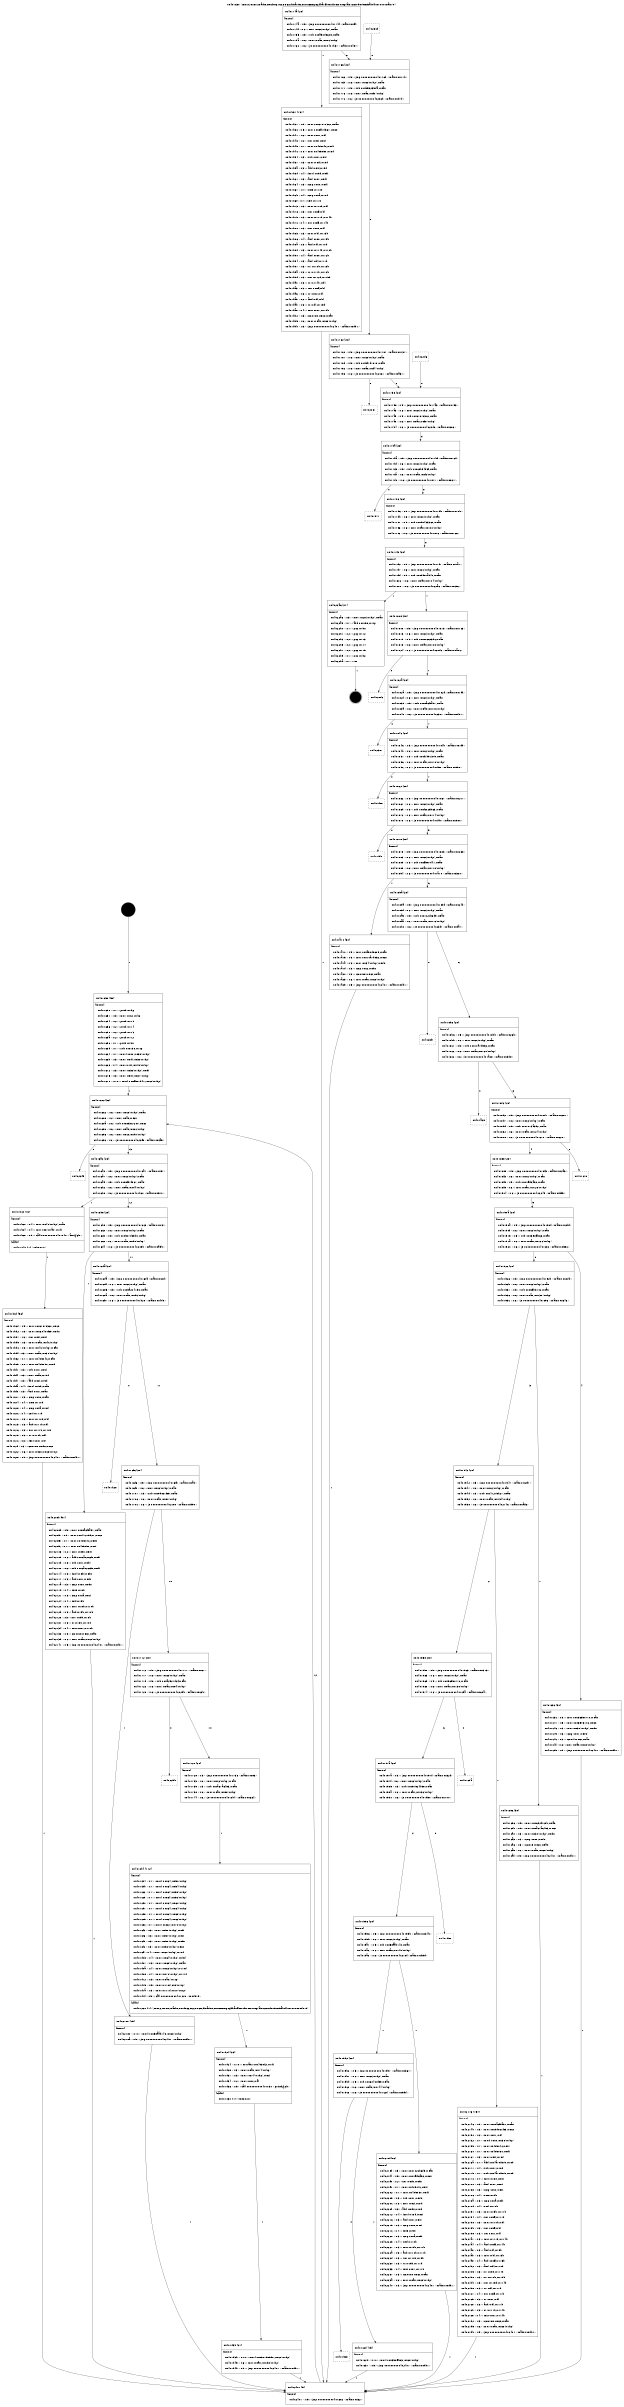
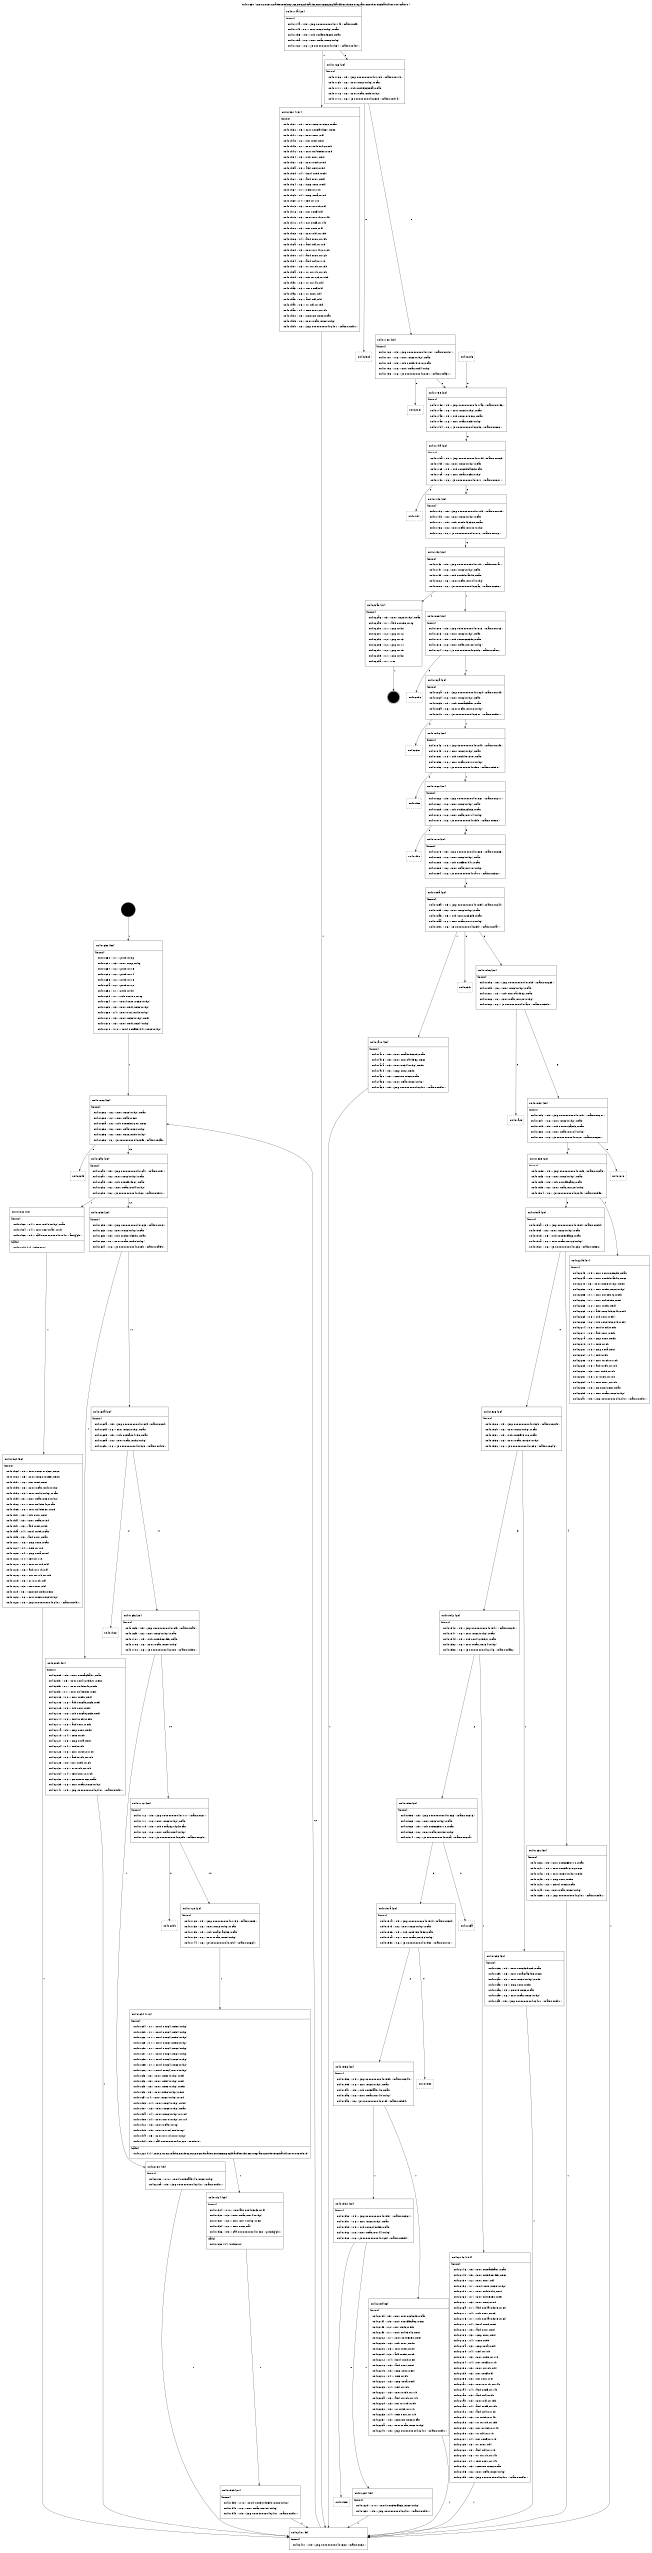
(371, 46) -> (364, 227)
(378, 904) -> (438, 984)
none -> (609, 1330)
